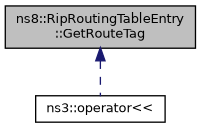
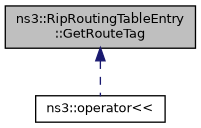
(100, 27) -> (100, 27)
